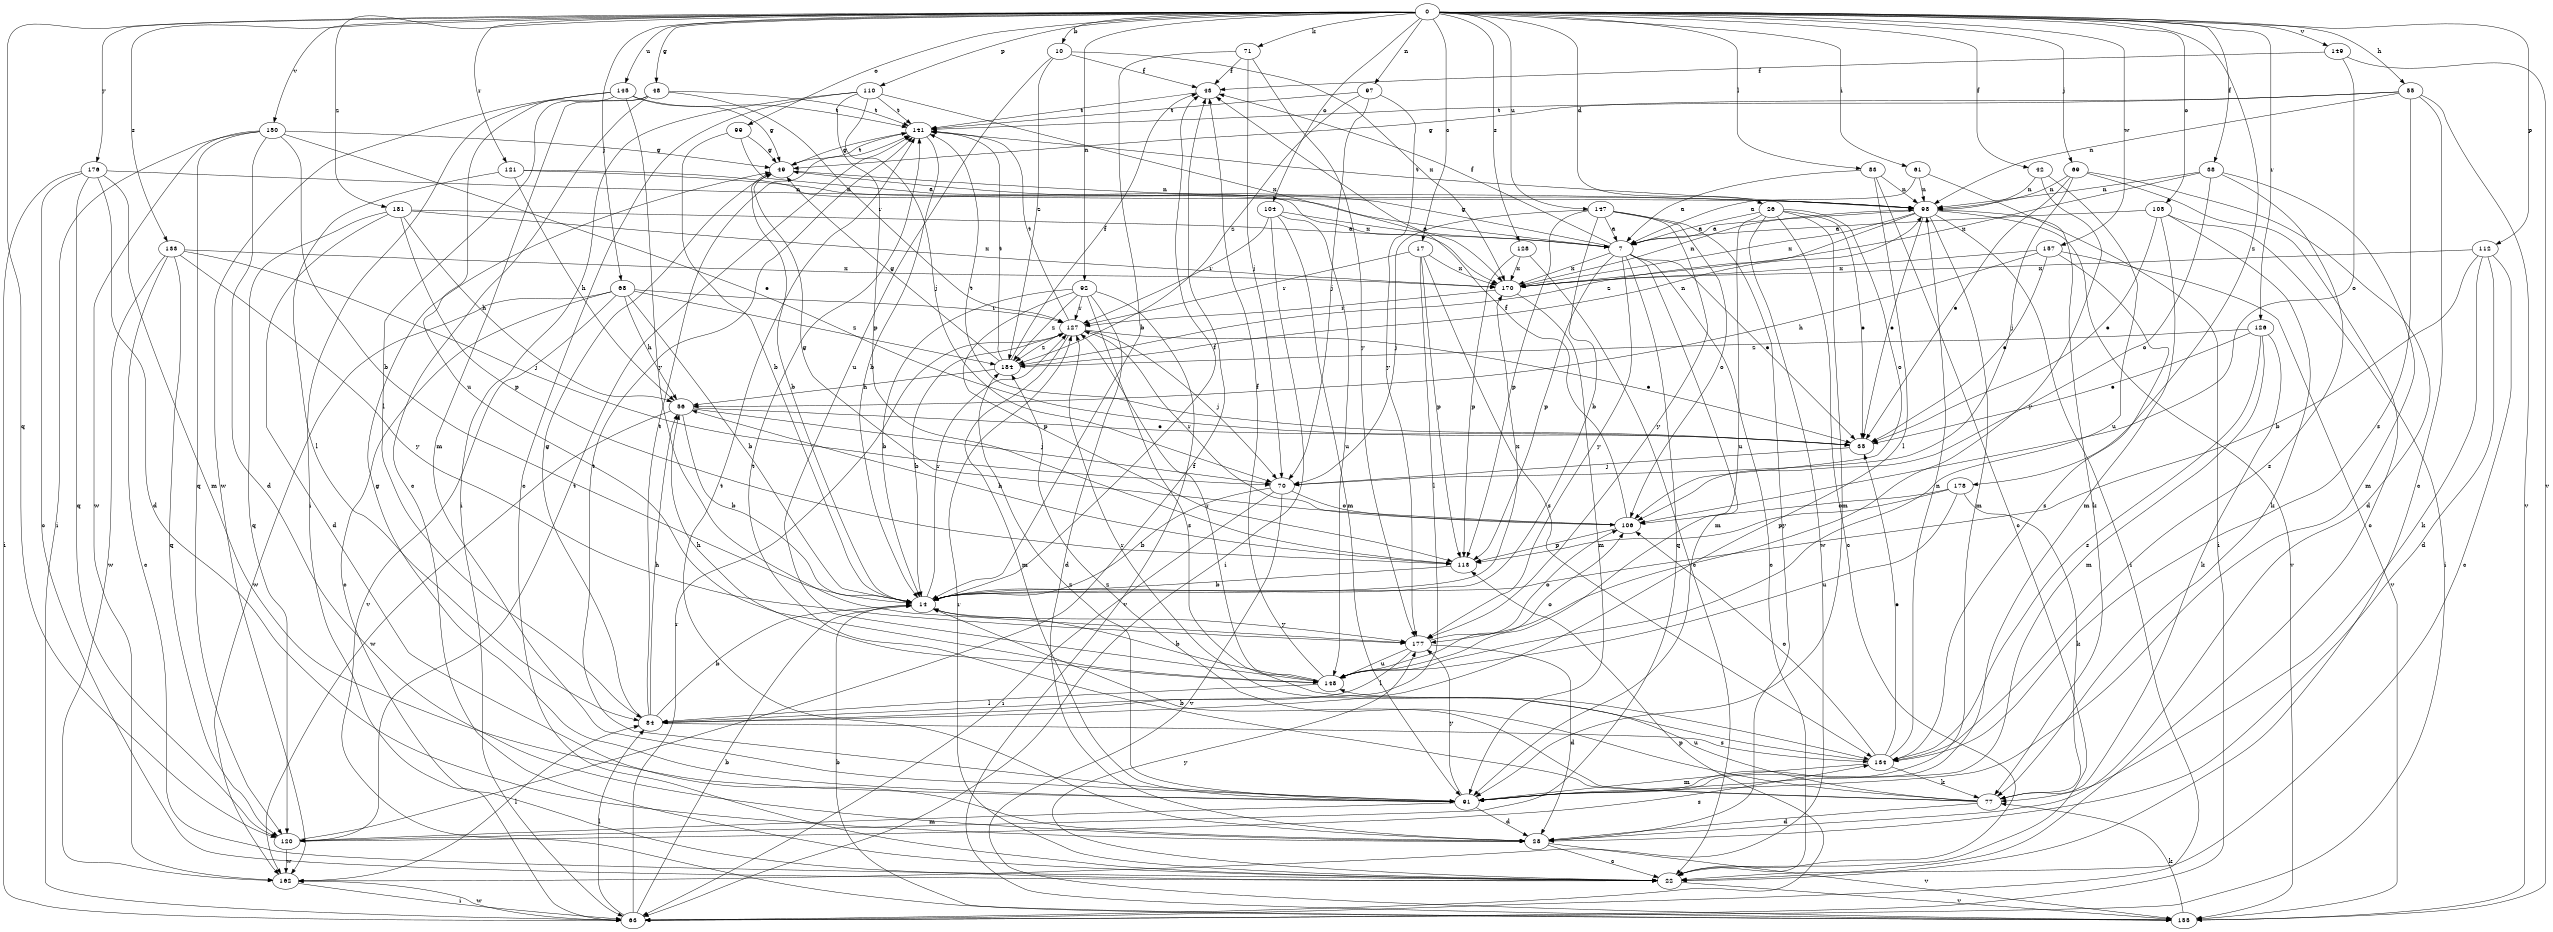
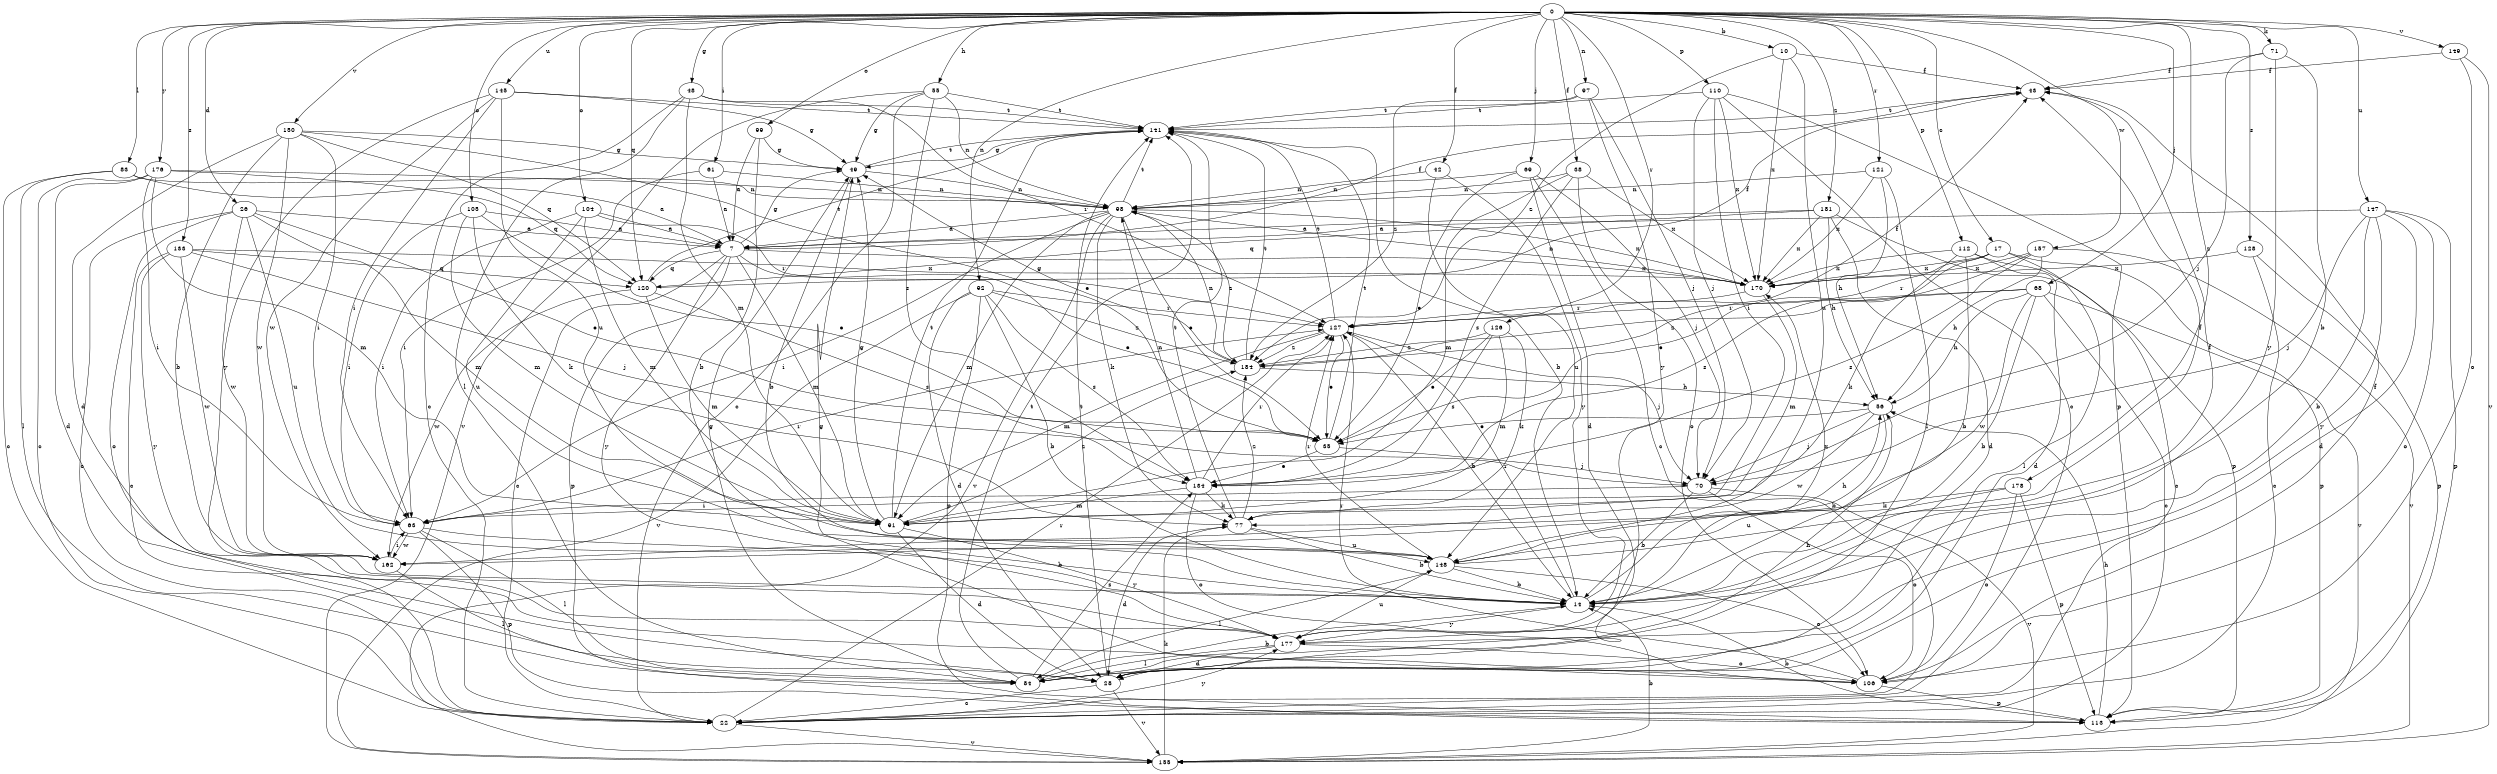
(1785, 525) -> (2321, 446)
(1895, 606) -> (1267, 468)
(880, 820) -> (736, 436)
